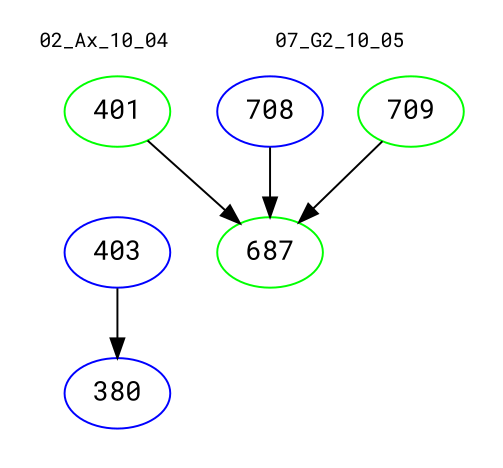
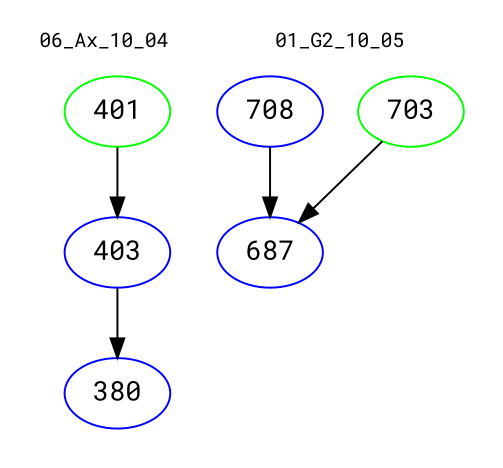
(105, 42) -> (105, 42)
(341, 42) -> (341, 42)
(411, 112) -> (411, 112)
(173, 163) -> (117, 172)
(270, 252) -> (270, 252)
